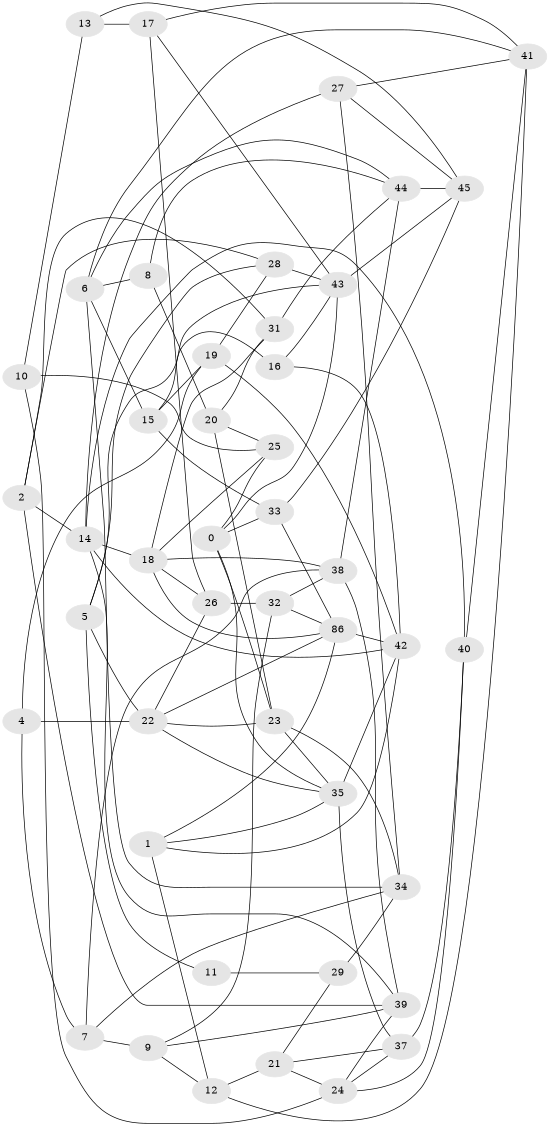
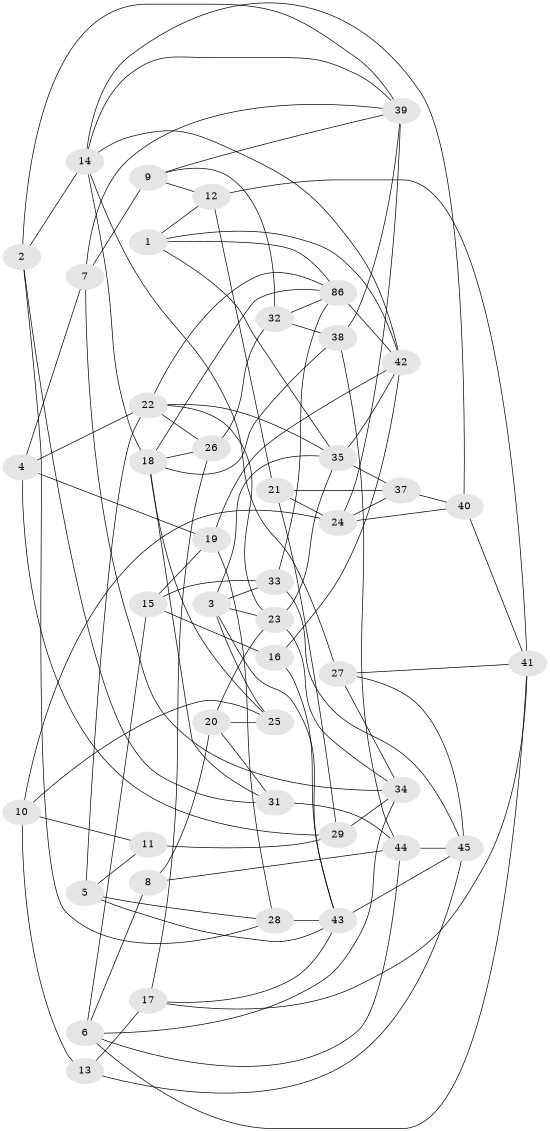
(212, 539) -> (212, 604)
none -> (86, 734)
(116, 742) -> (194, 123)
none -> (83, 828)
